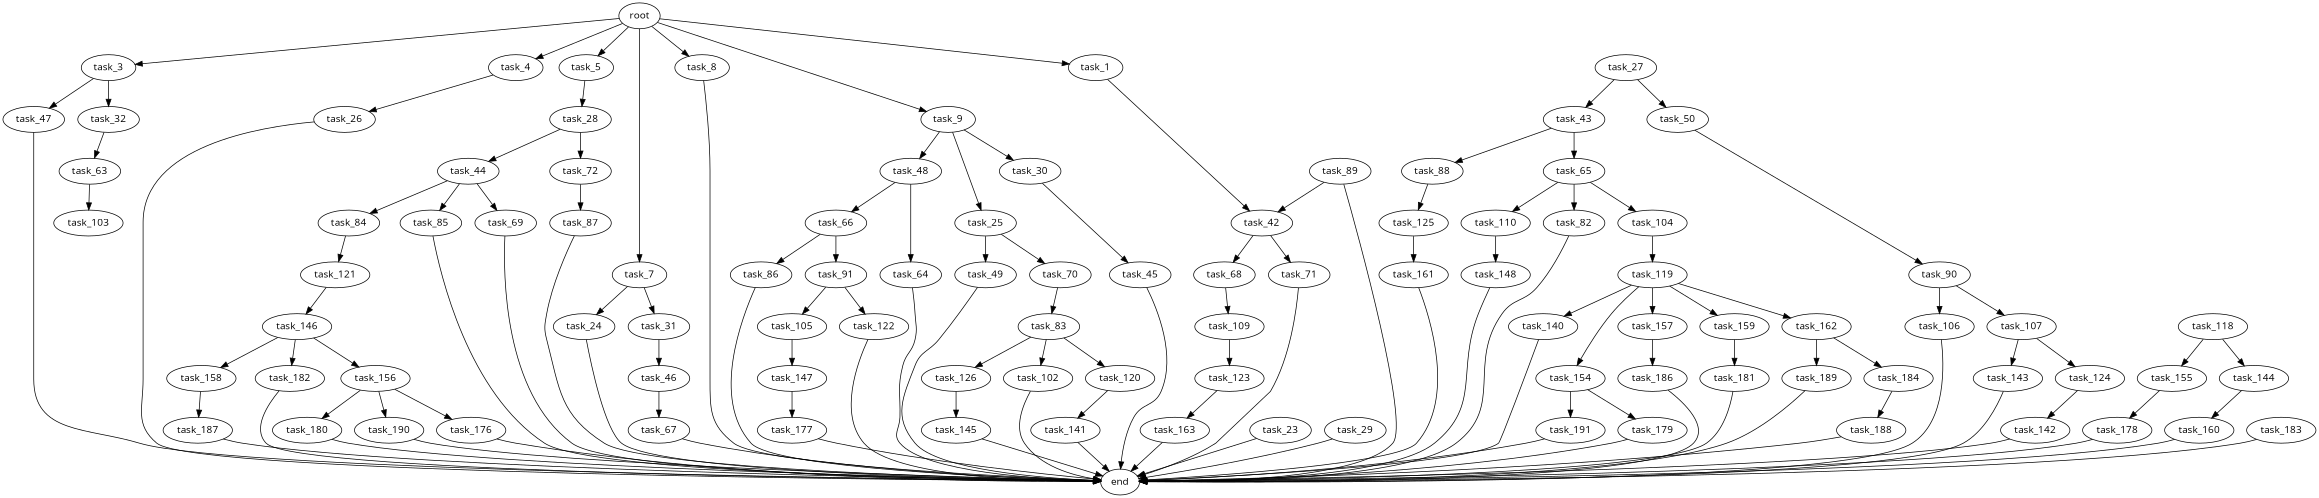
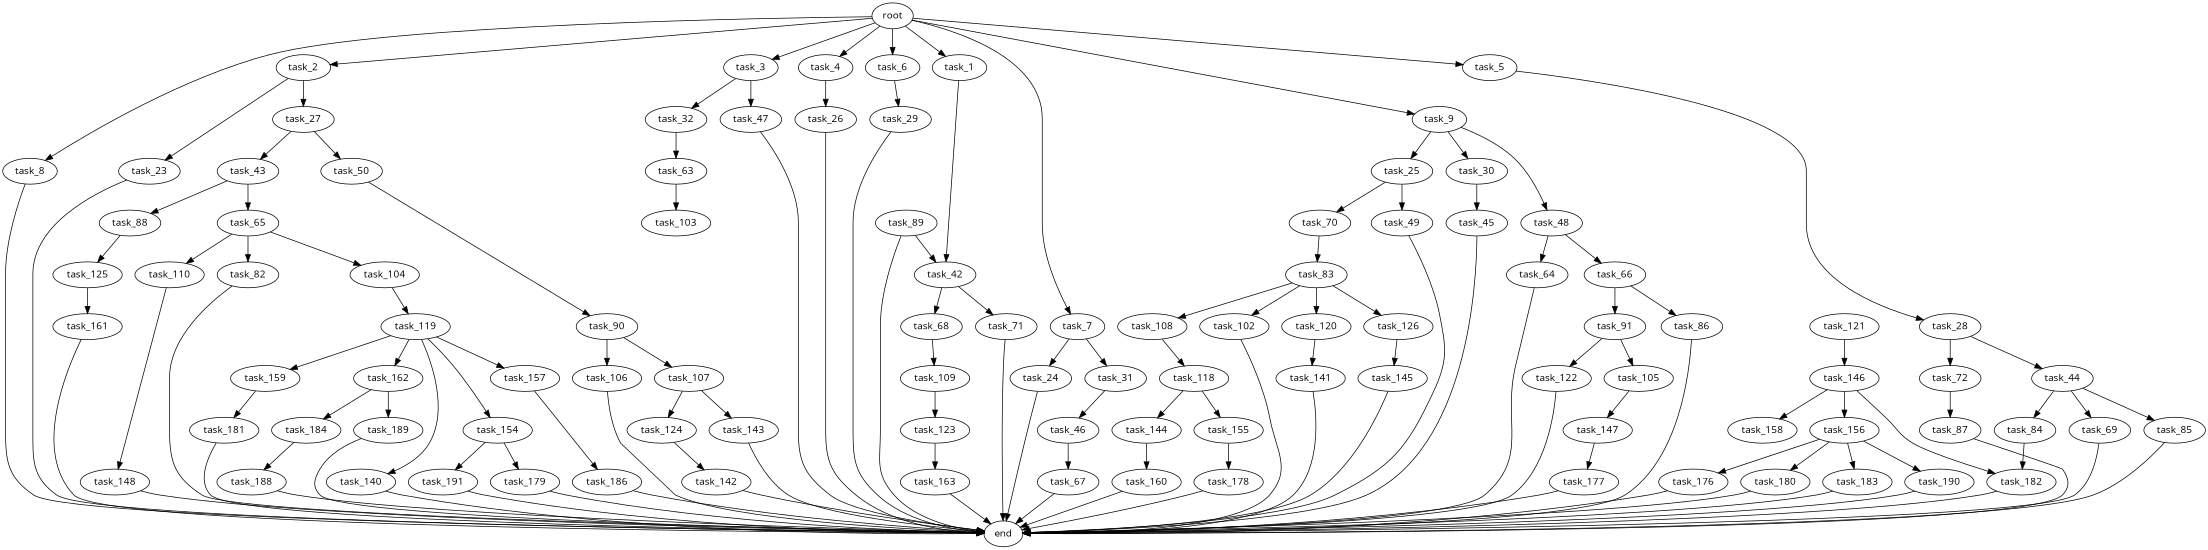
none -> (303, 68)
none -> (893, 68)
(343, 245) -> (2024, 451)
none -> (1152, 327)
(198, 430) -> none
none -> (1850, 452)
